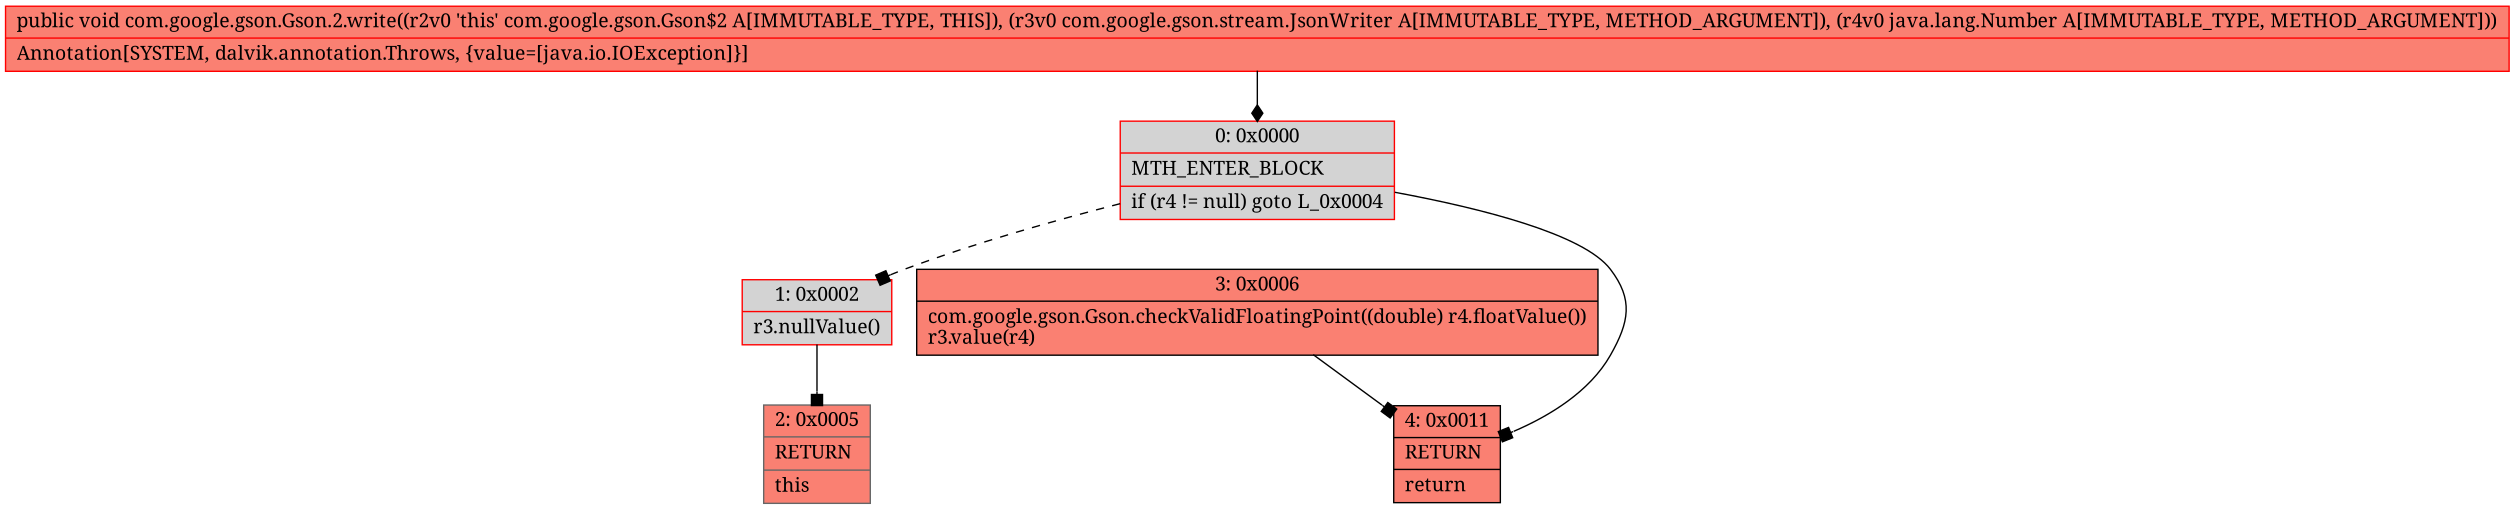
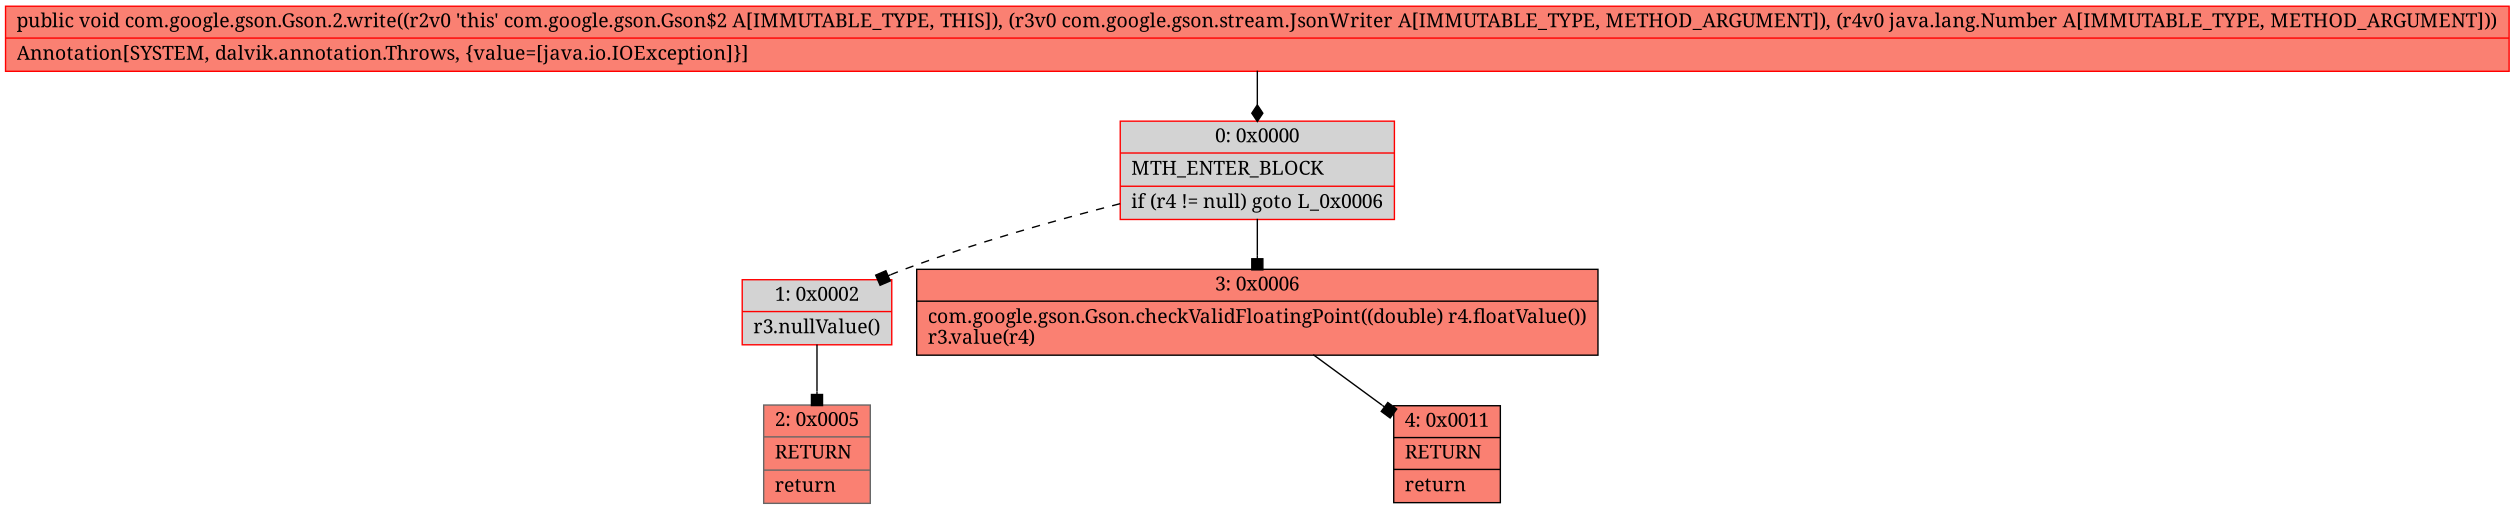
(1257, 202) -> (1257, 202)
(1605, 264) -> (1257, 237)
(792, 486) -> (806, 486)
